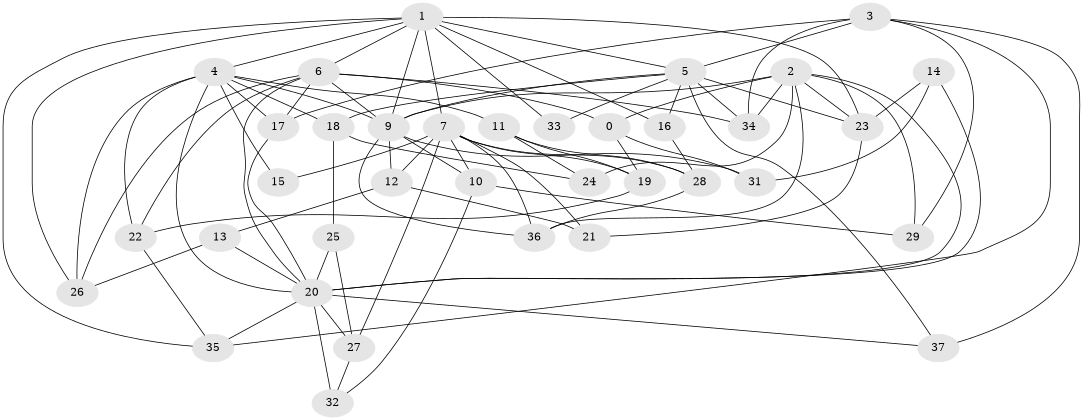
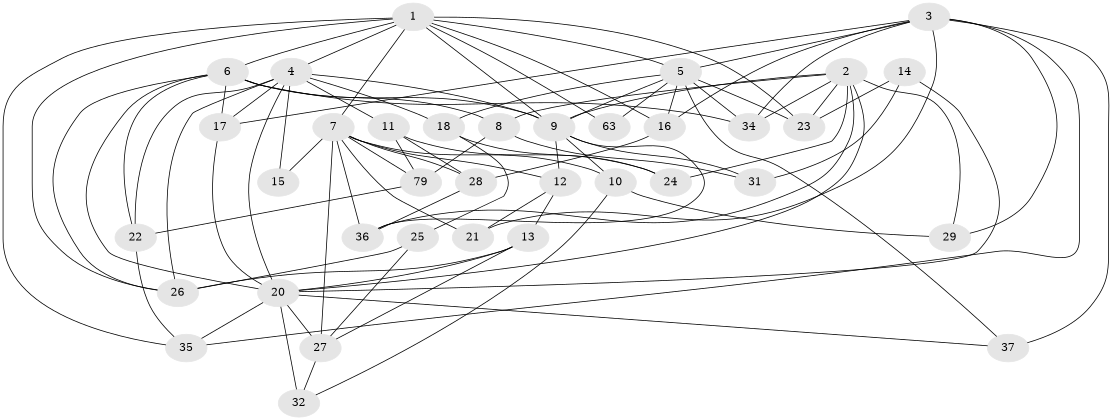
none -> (789, 56)
(554, 127) -> (610, 127)
(610, 127) -> (499, 127)
(645, 182) -> (421, 182)
(742, 224) -> (764, 213)
(323, 265) -> (305, 268)
none -> (420, 295)
